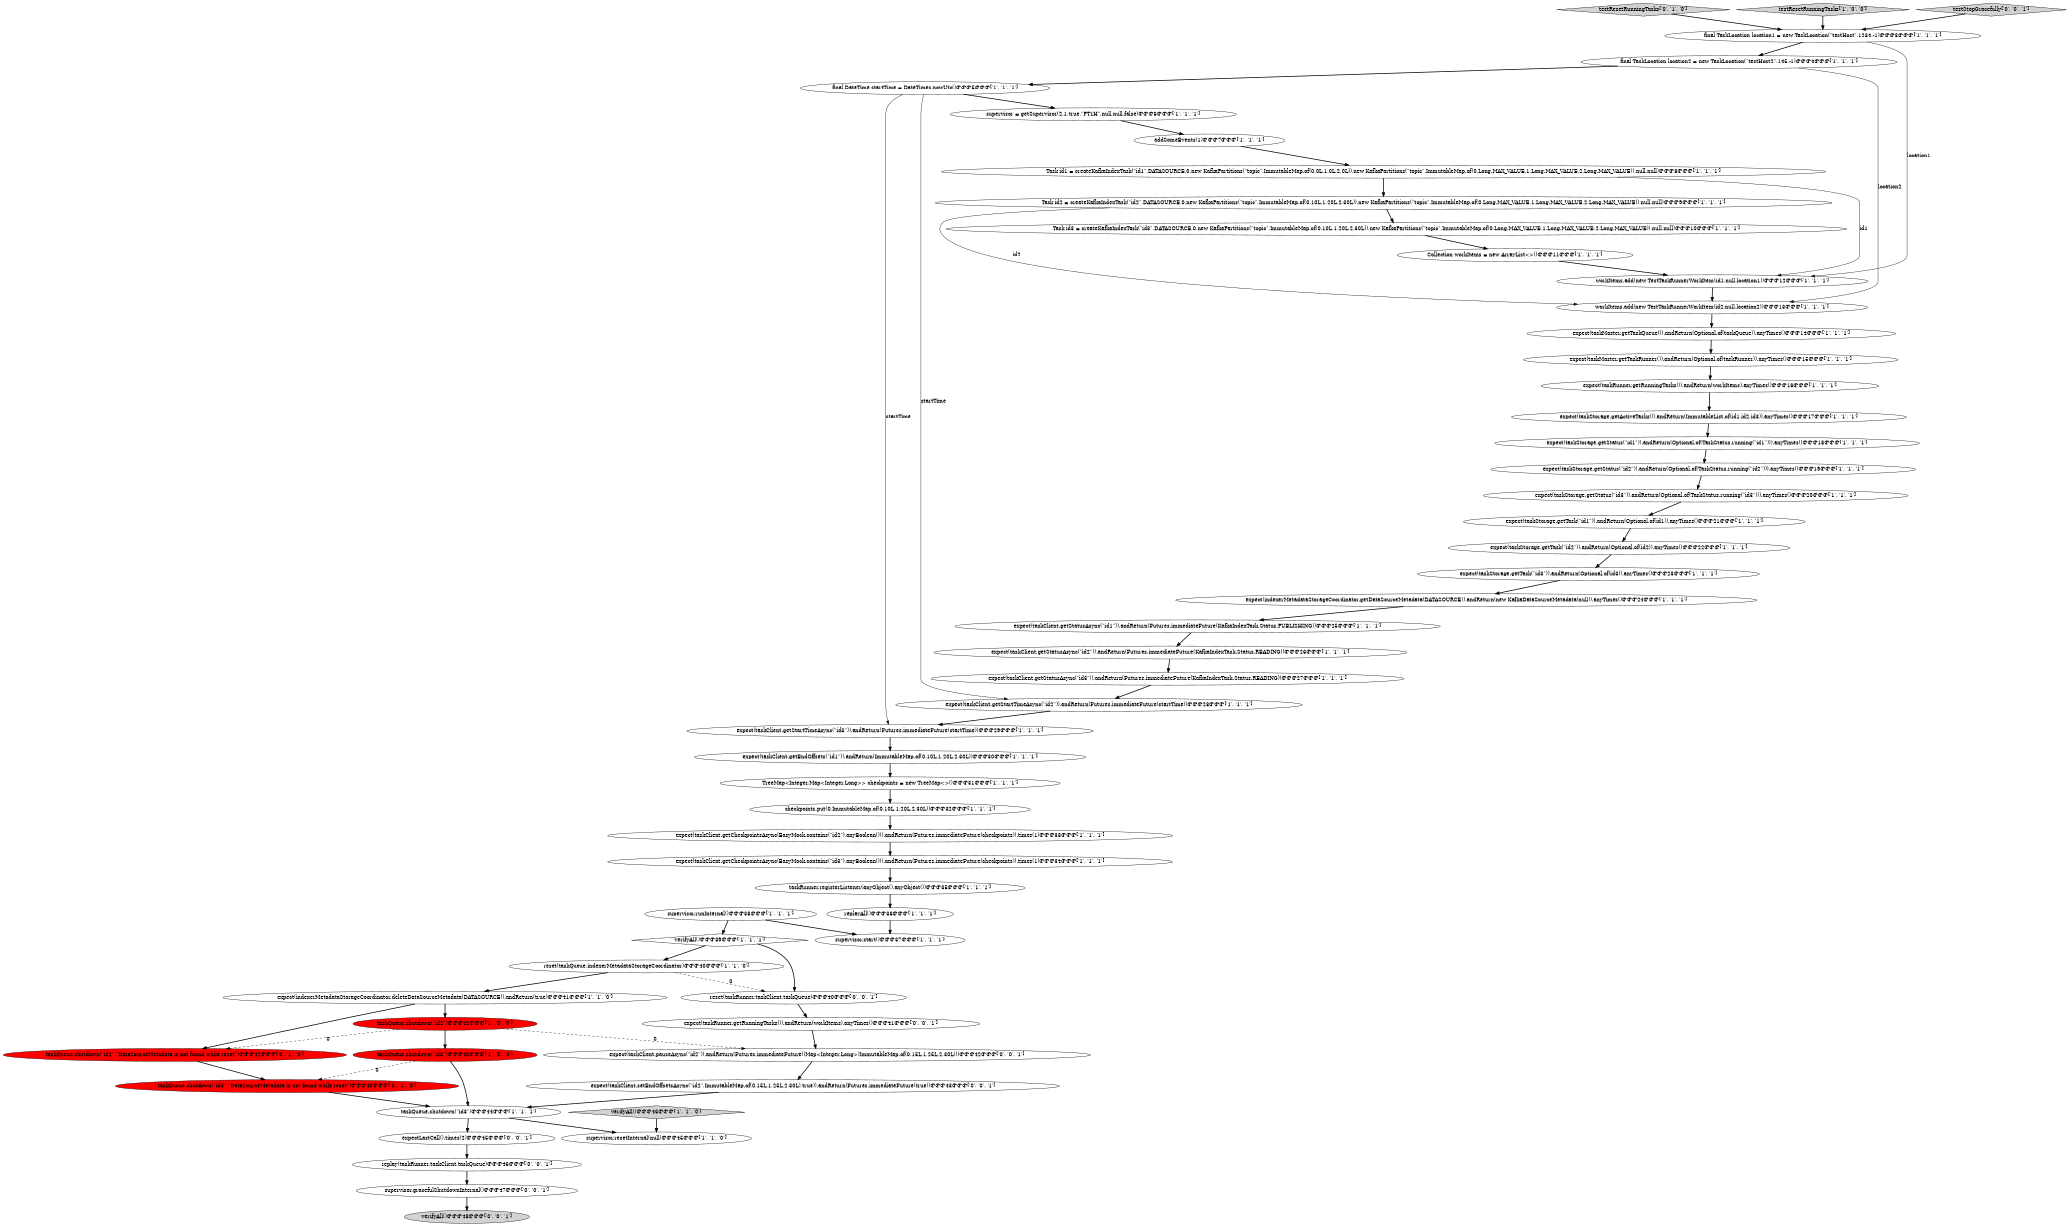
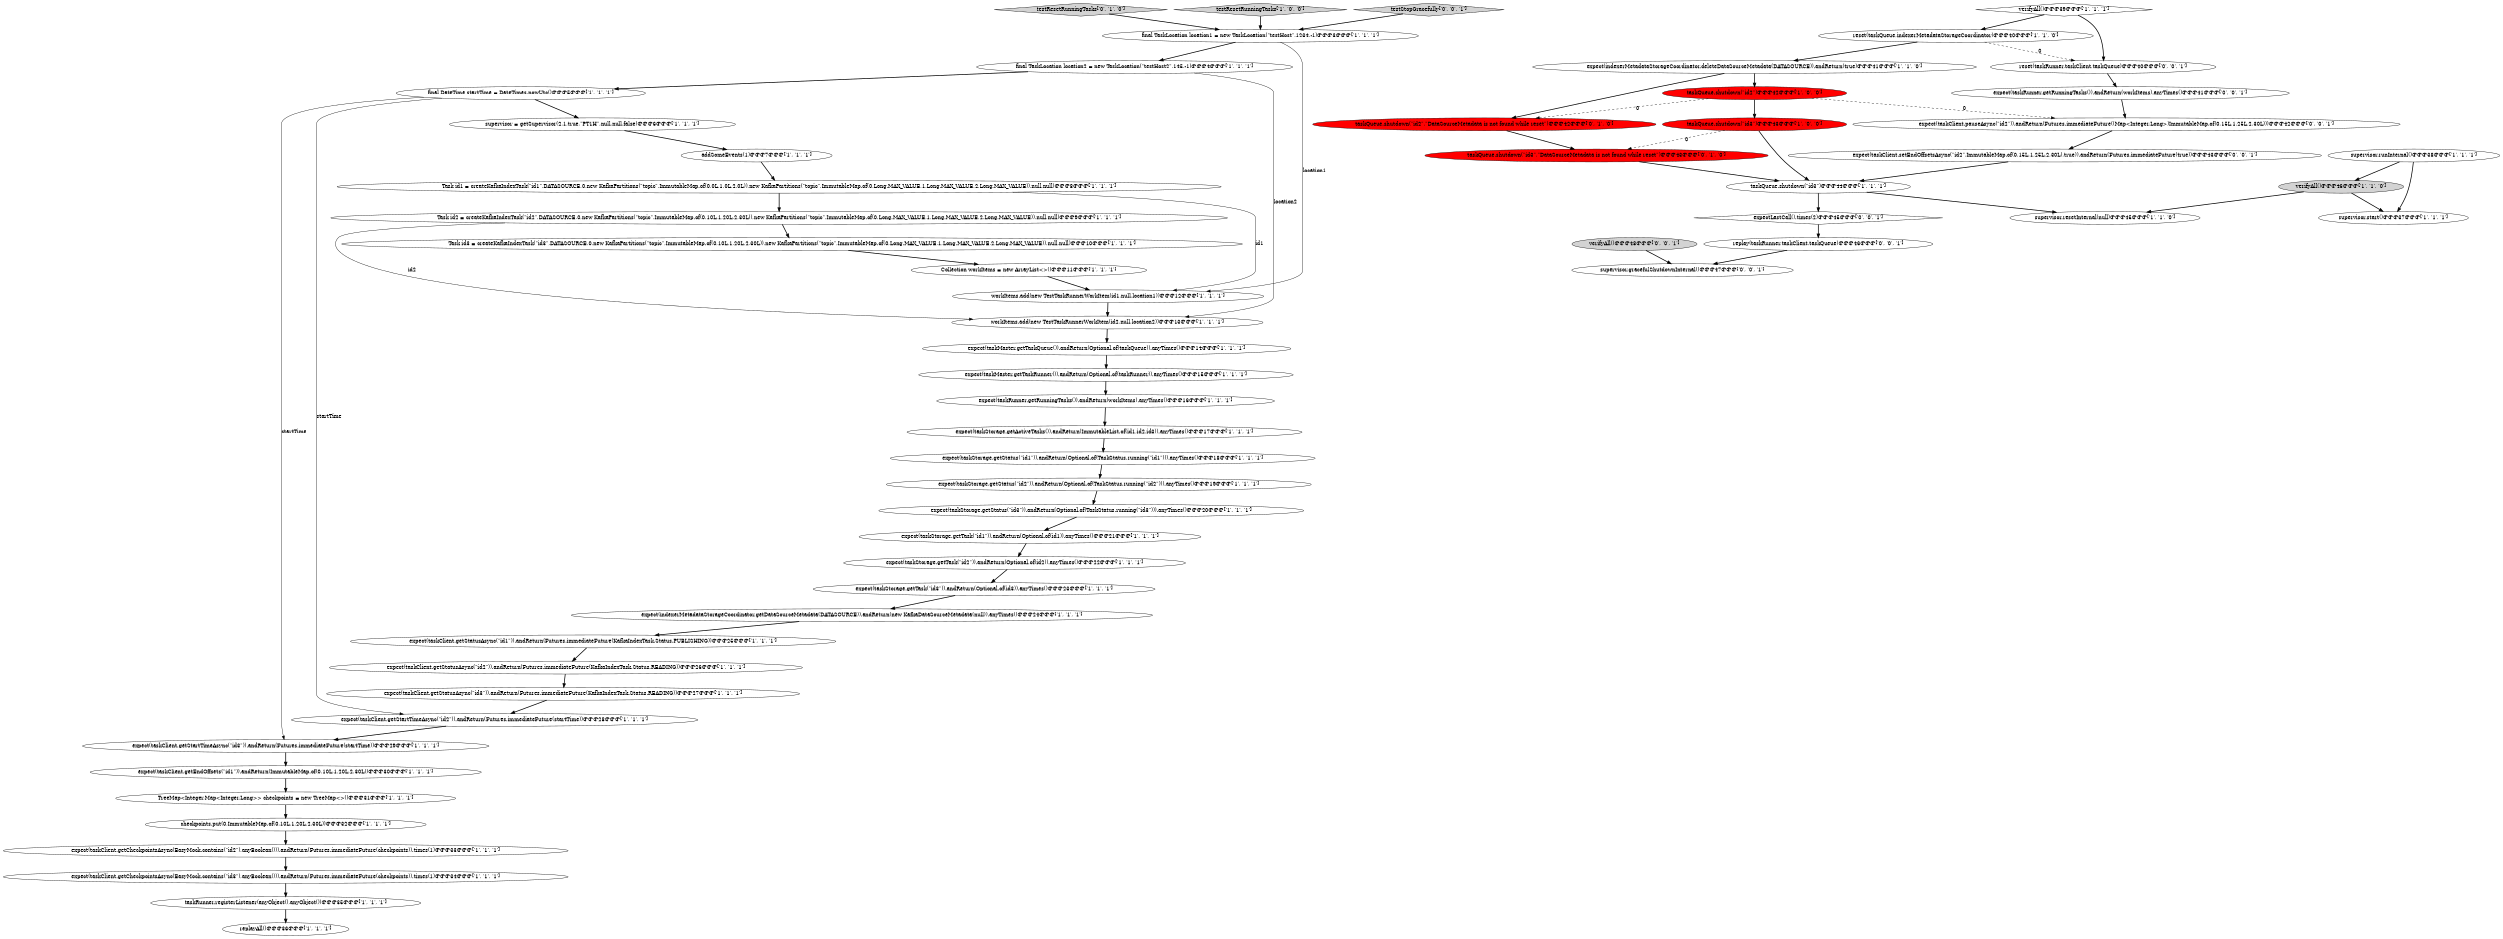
(890, 925) -> (2366, 201)
(726, 926) -> (2379, 170)
(656, 1112) -> (2341, 187)
(467, 1138) -> (1818, 218)
(467, 1202) -> (1657, 256)
